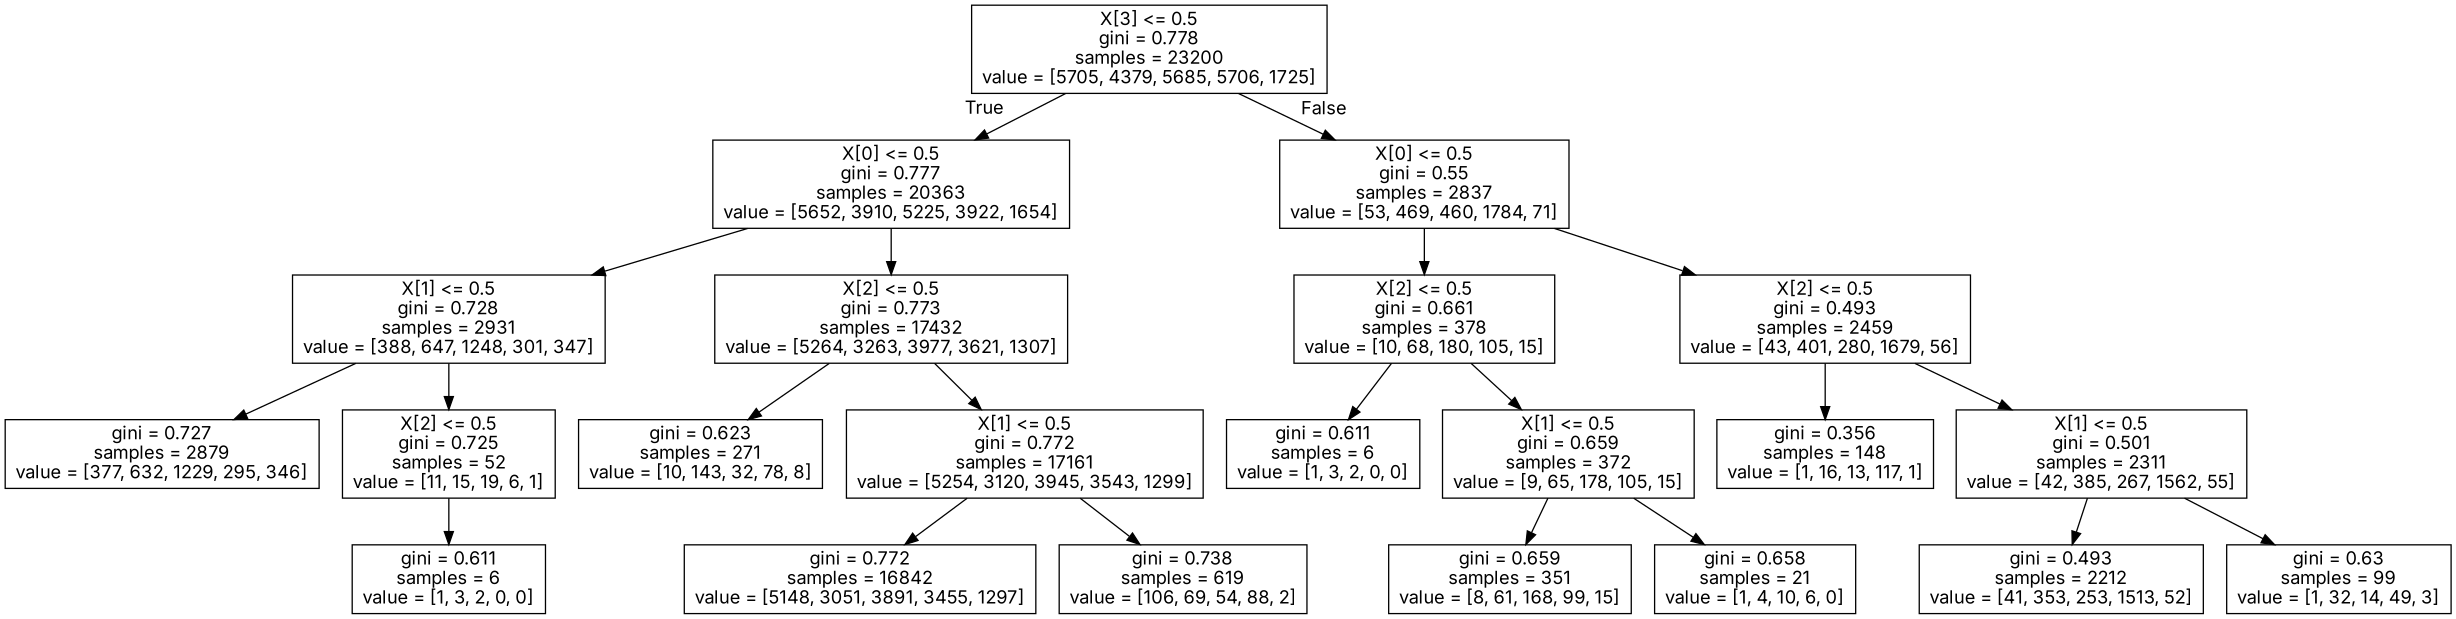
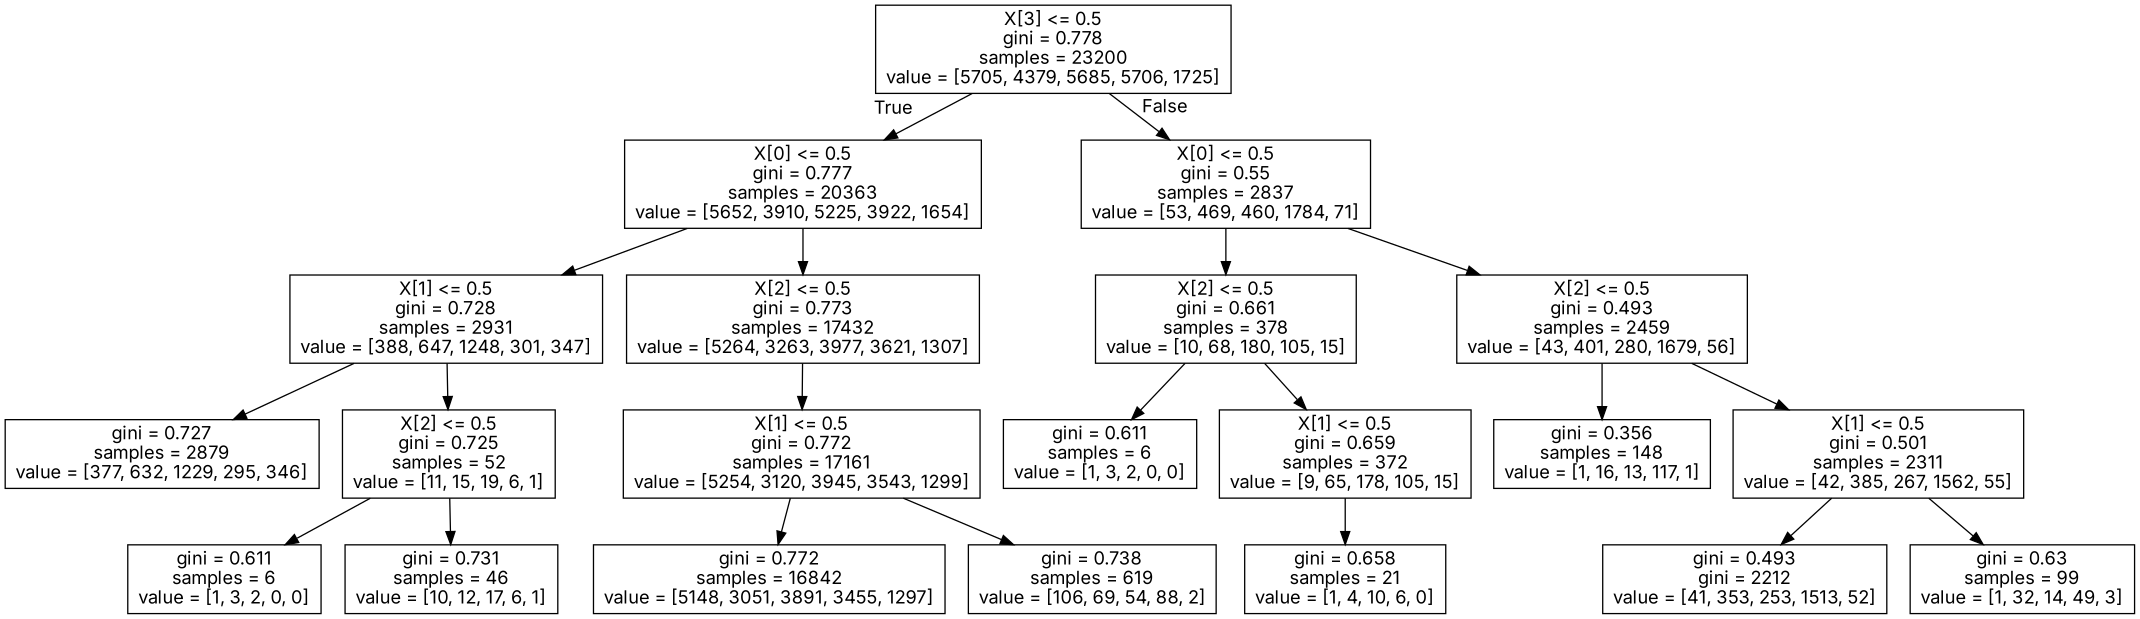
(700, 454) -> none
none -> (451, 579)
(1510, 579) -> none
(2061, 579) -> (1745, 579)
